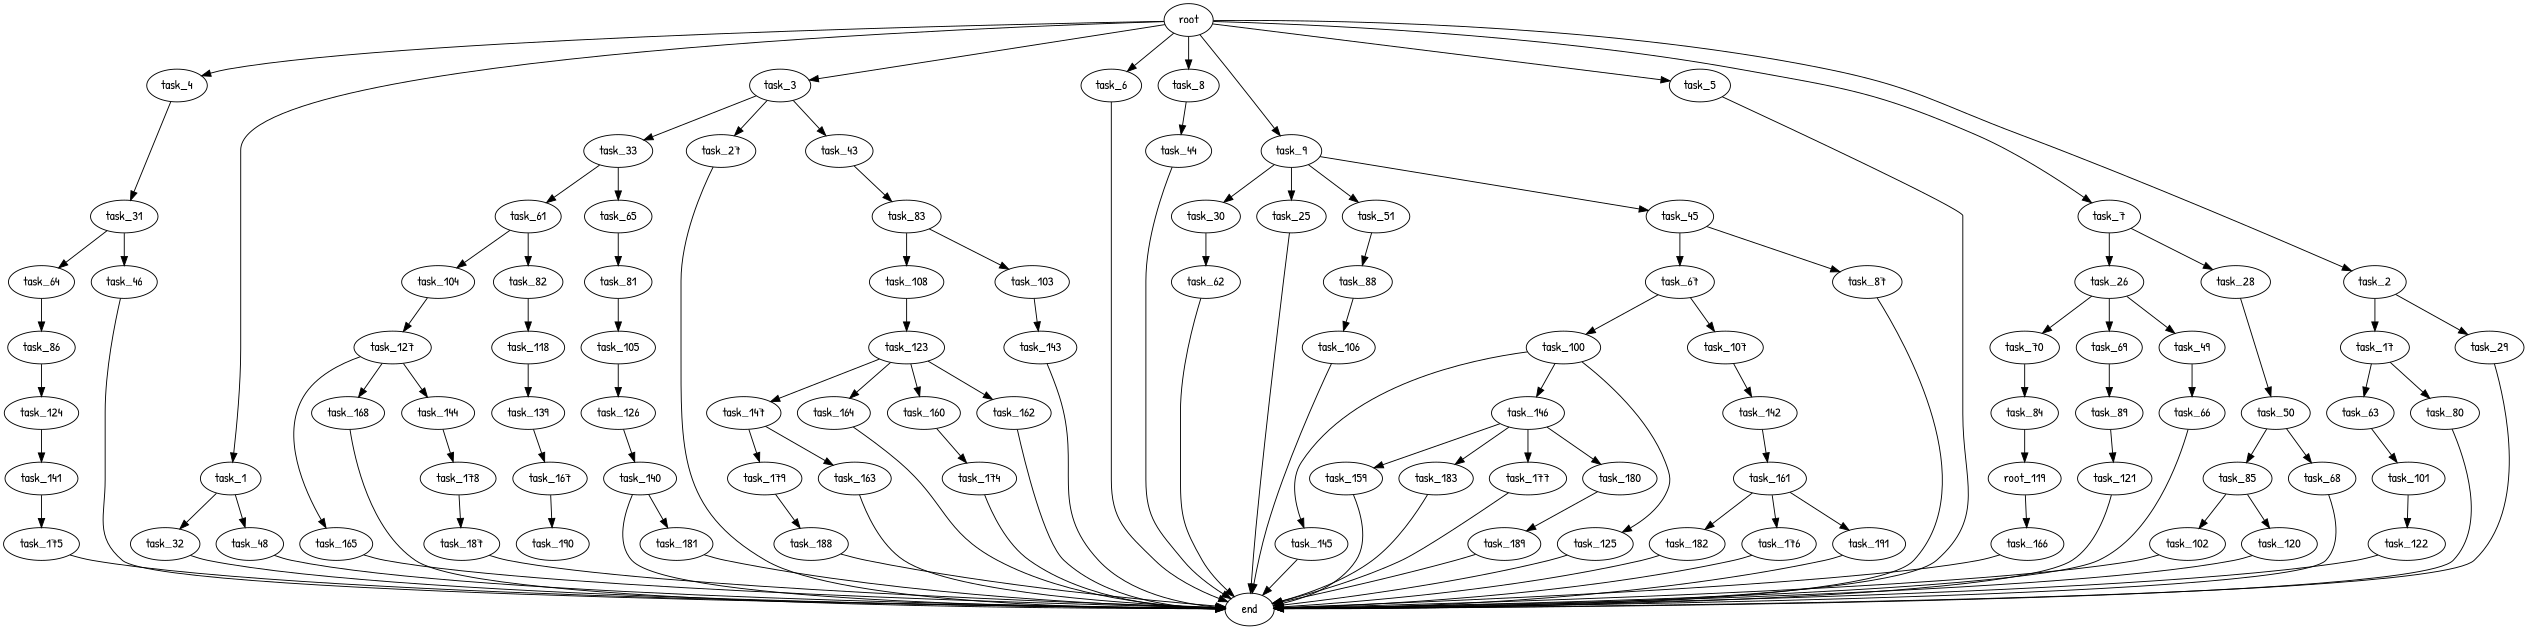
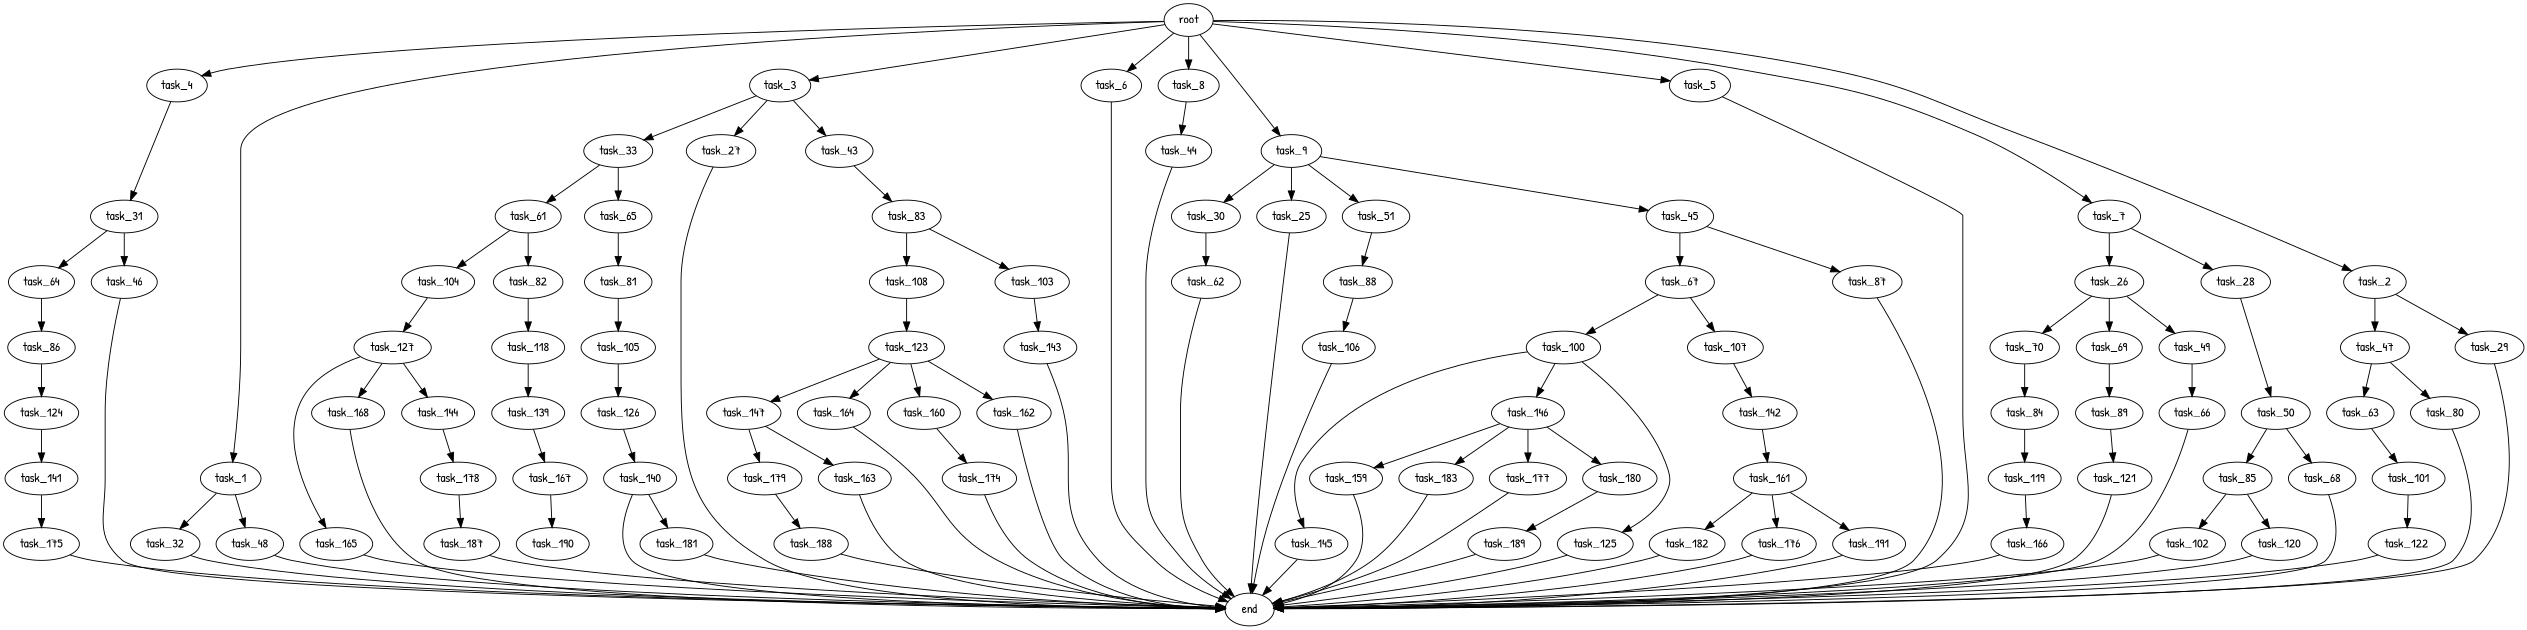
(2375, 348) -> (2375, 348)
(2025, 479) -> (2025, 479)
